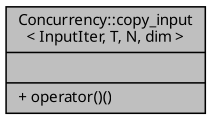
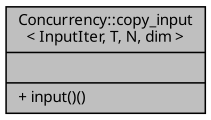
(65, 97) -> (52, 97)
